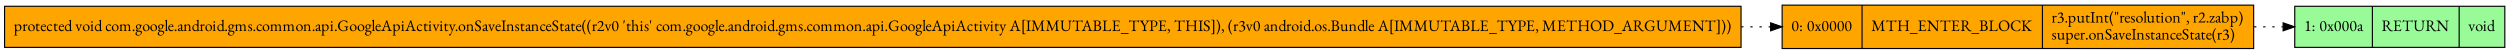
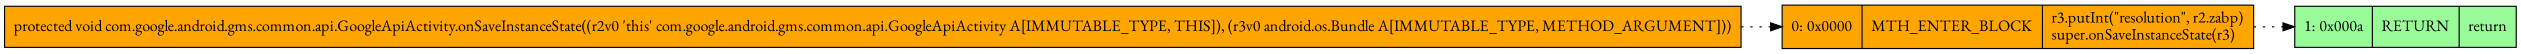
(2482, 26) -> (2488, 26)
